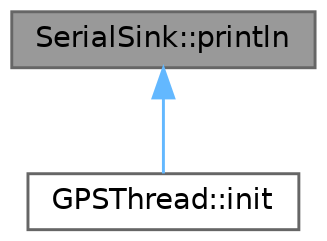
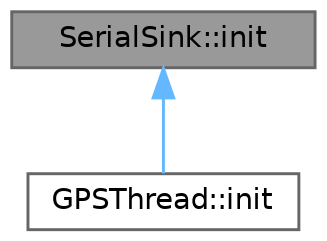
(163, 40) -> (163, 40)
